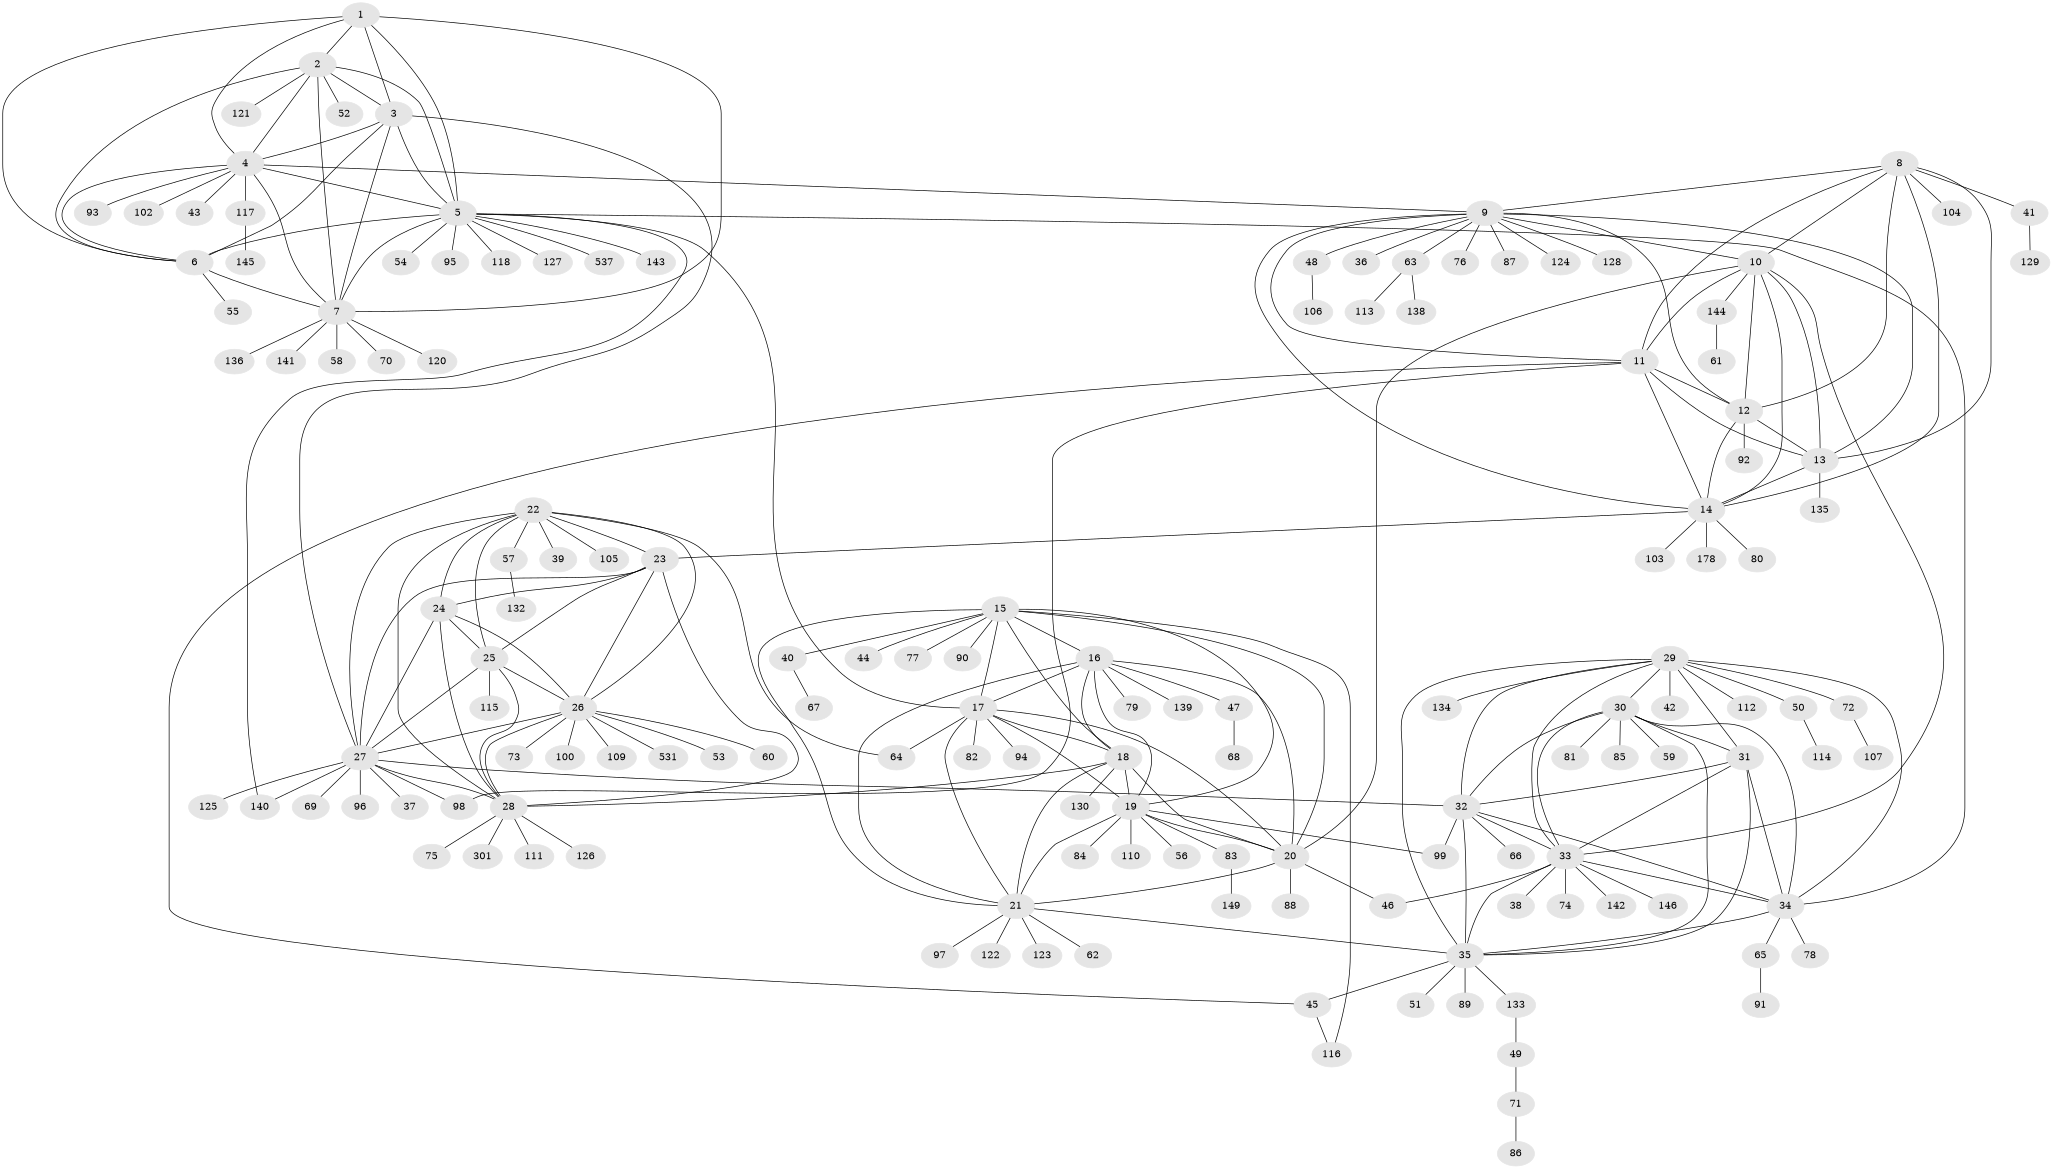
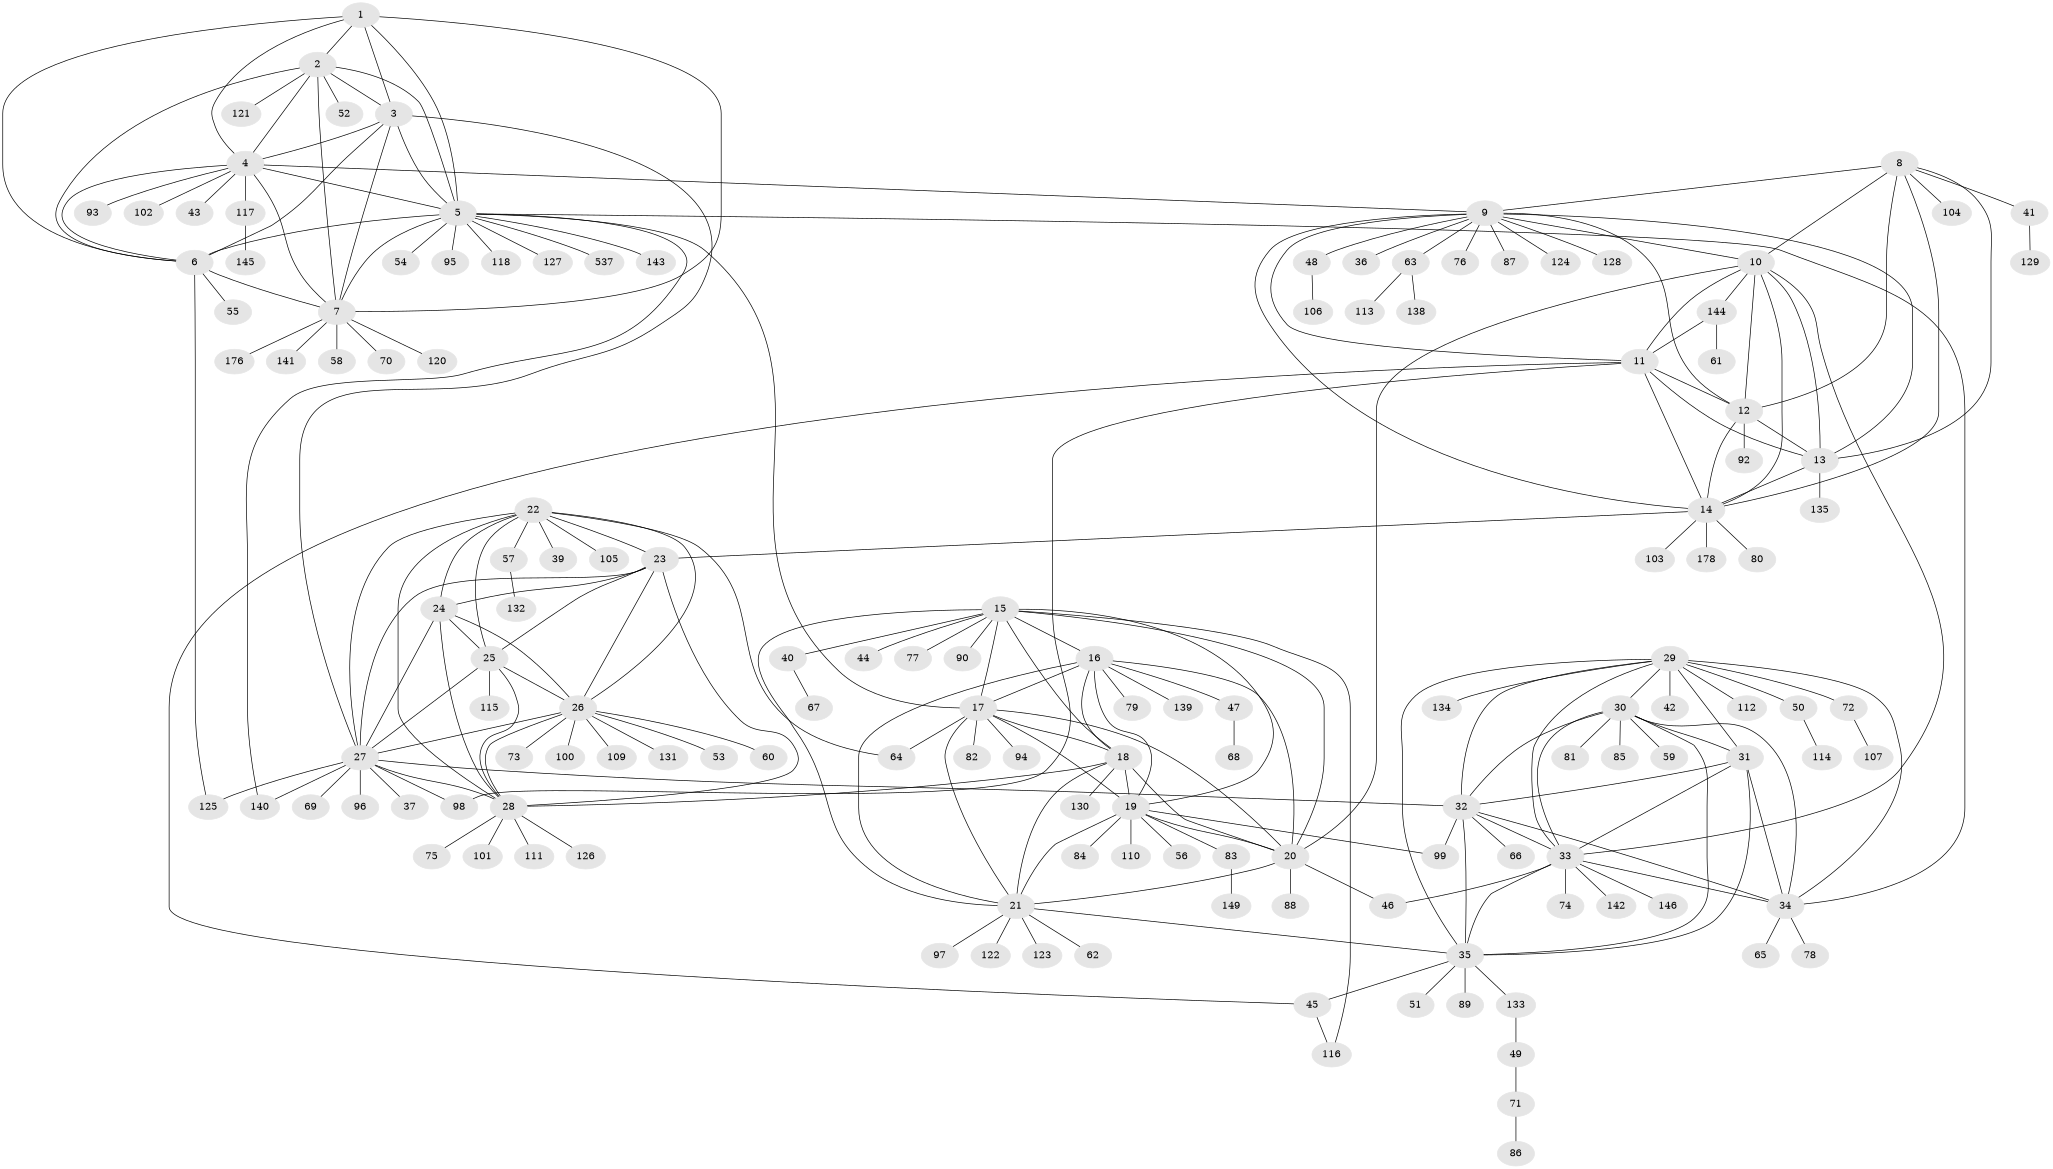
(1734, 238) -> (1678, 337)
(234, 362) -> (234, 362)
none -> (195, 535)
(668, 758) -> (668, 758)
(483, 857) -> (483, 857)
(1516, 906) -> none
(1627, 937) -> none
(1761, 1005) -> none
